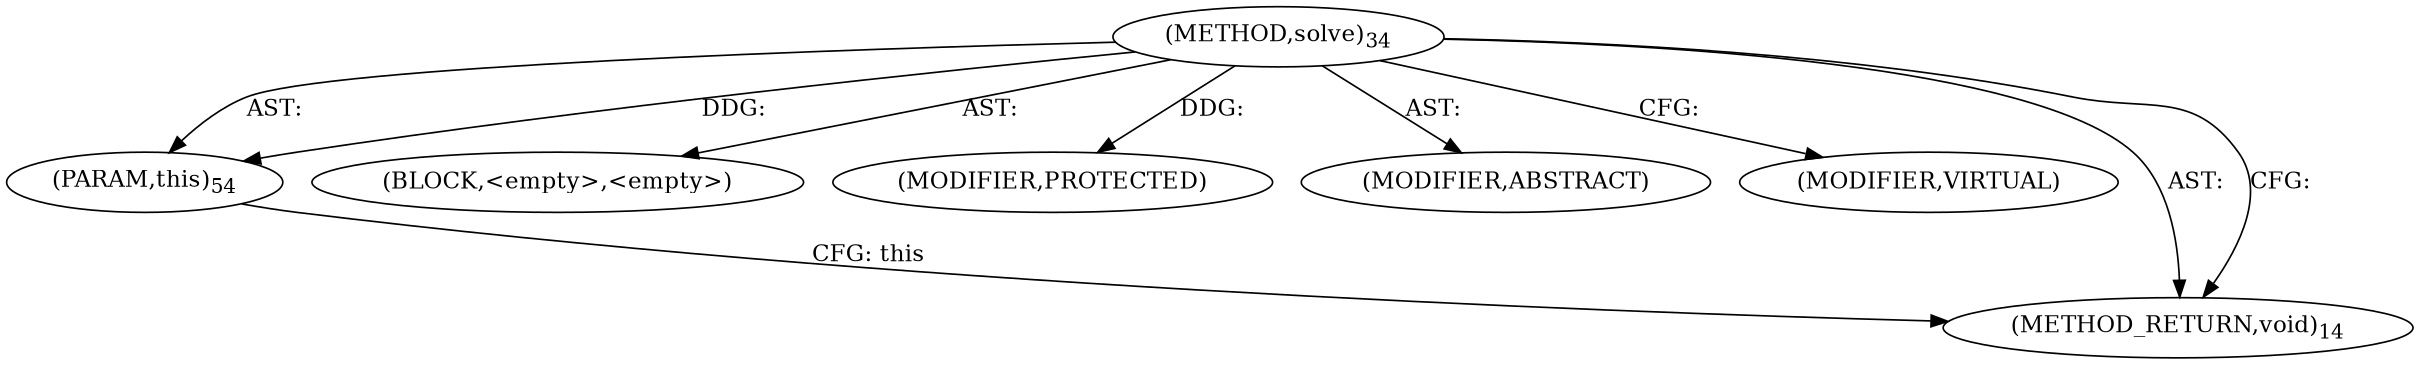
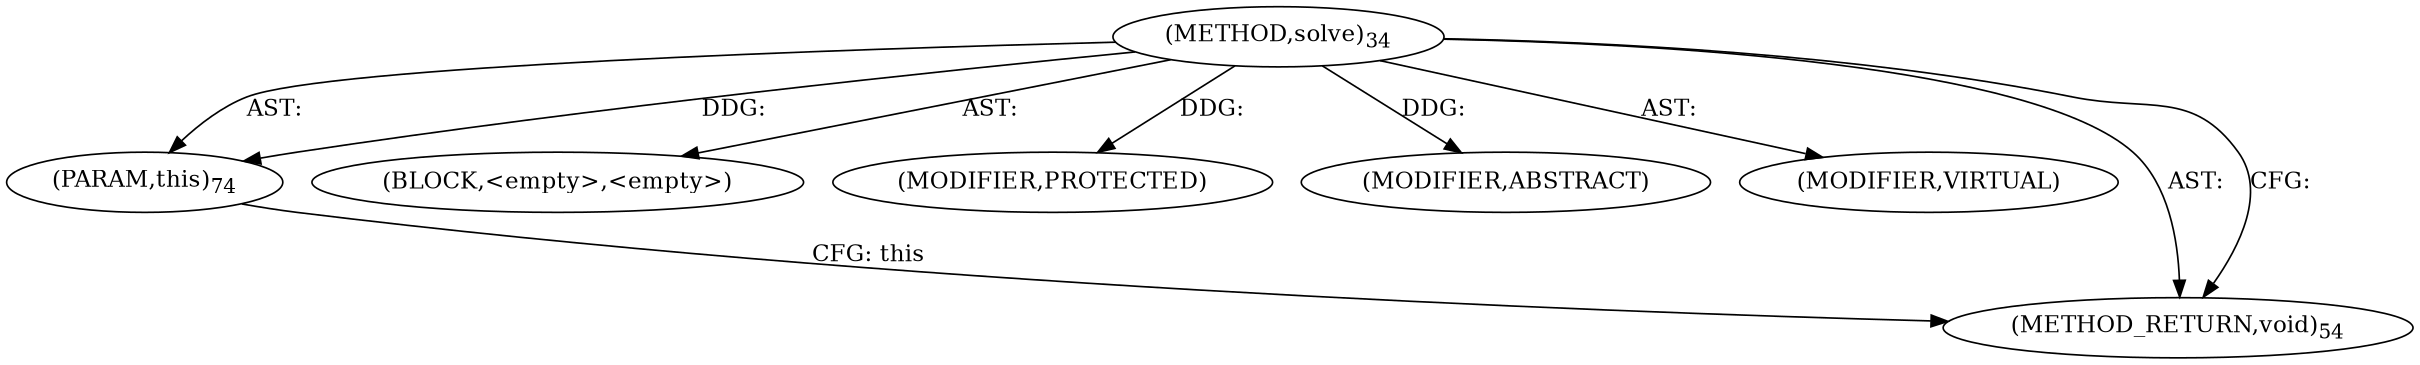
(1437, 110) -> (1437, 110)
(1673, 110) -> (1673, 110)
(224, 180) -> (224, 180)
(2332, 325) -> (2332, 325)
